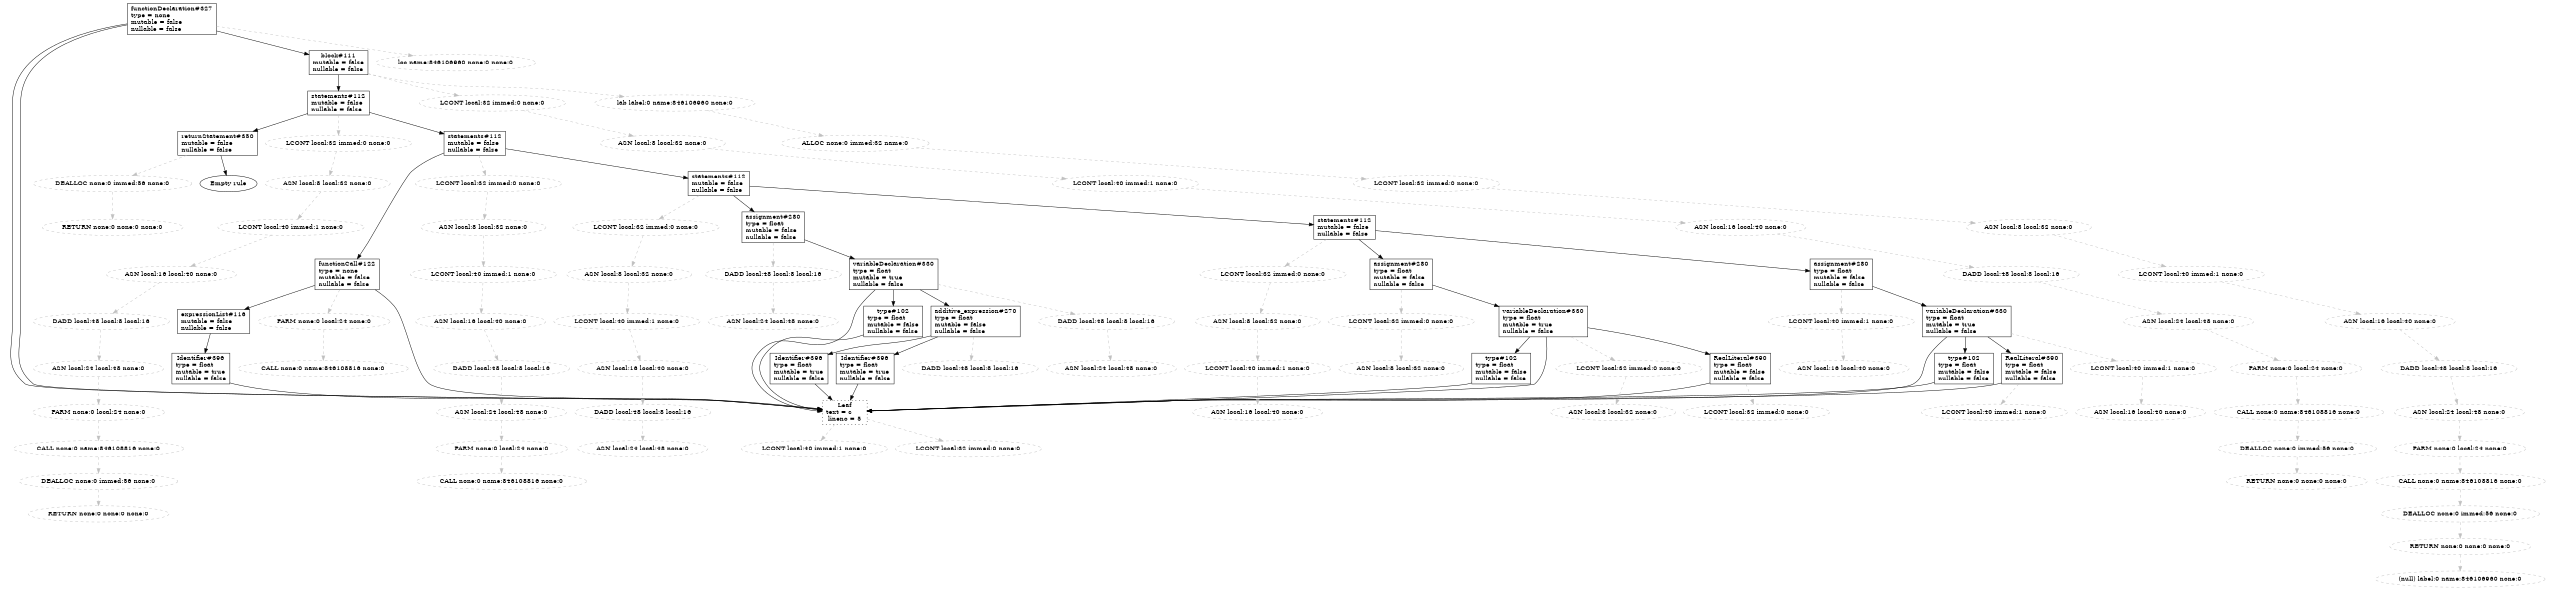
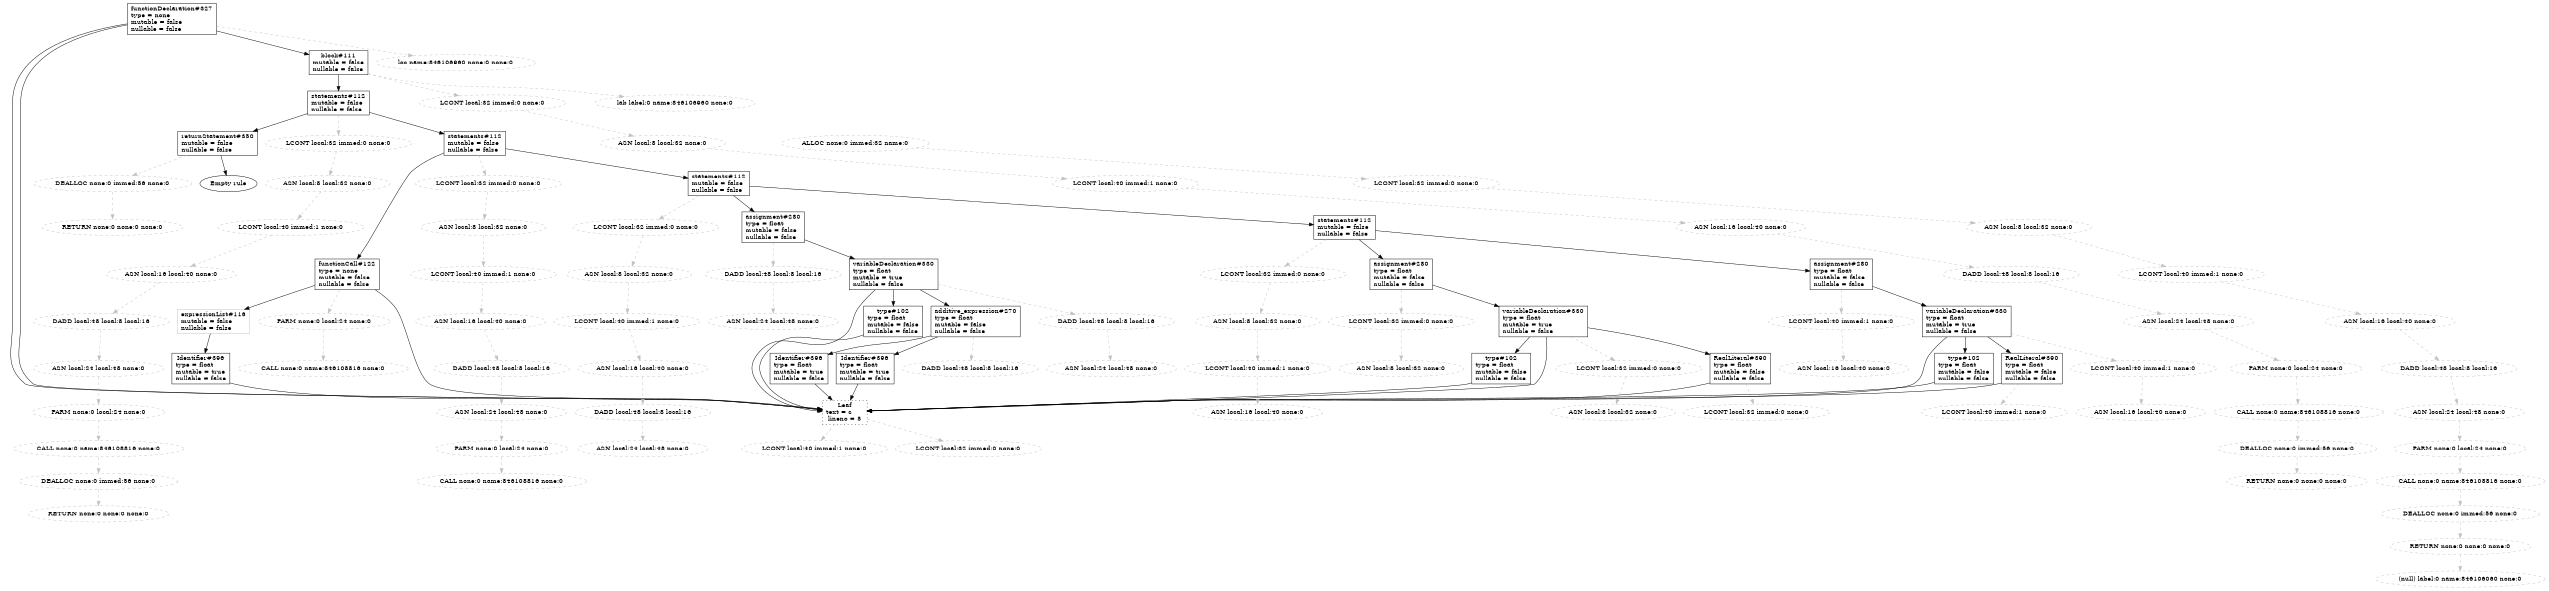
(763, 123) -> none
(214, 321) -> (214, 321)
(2460, 579) -> (2460, 579)
